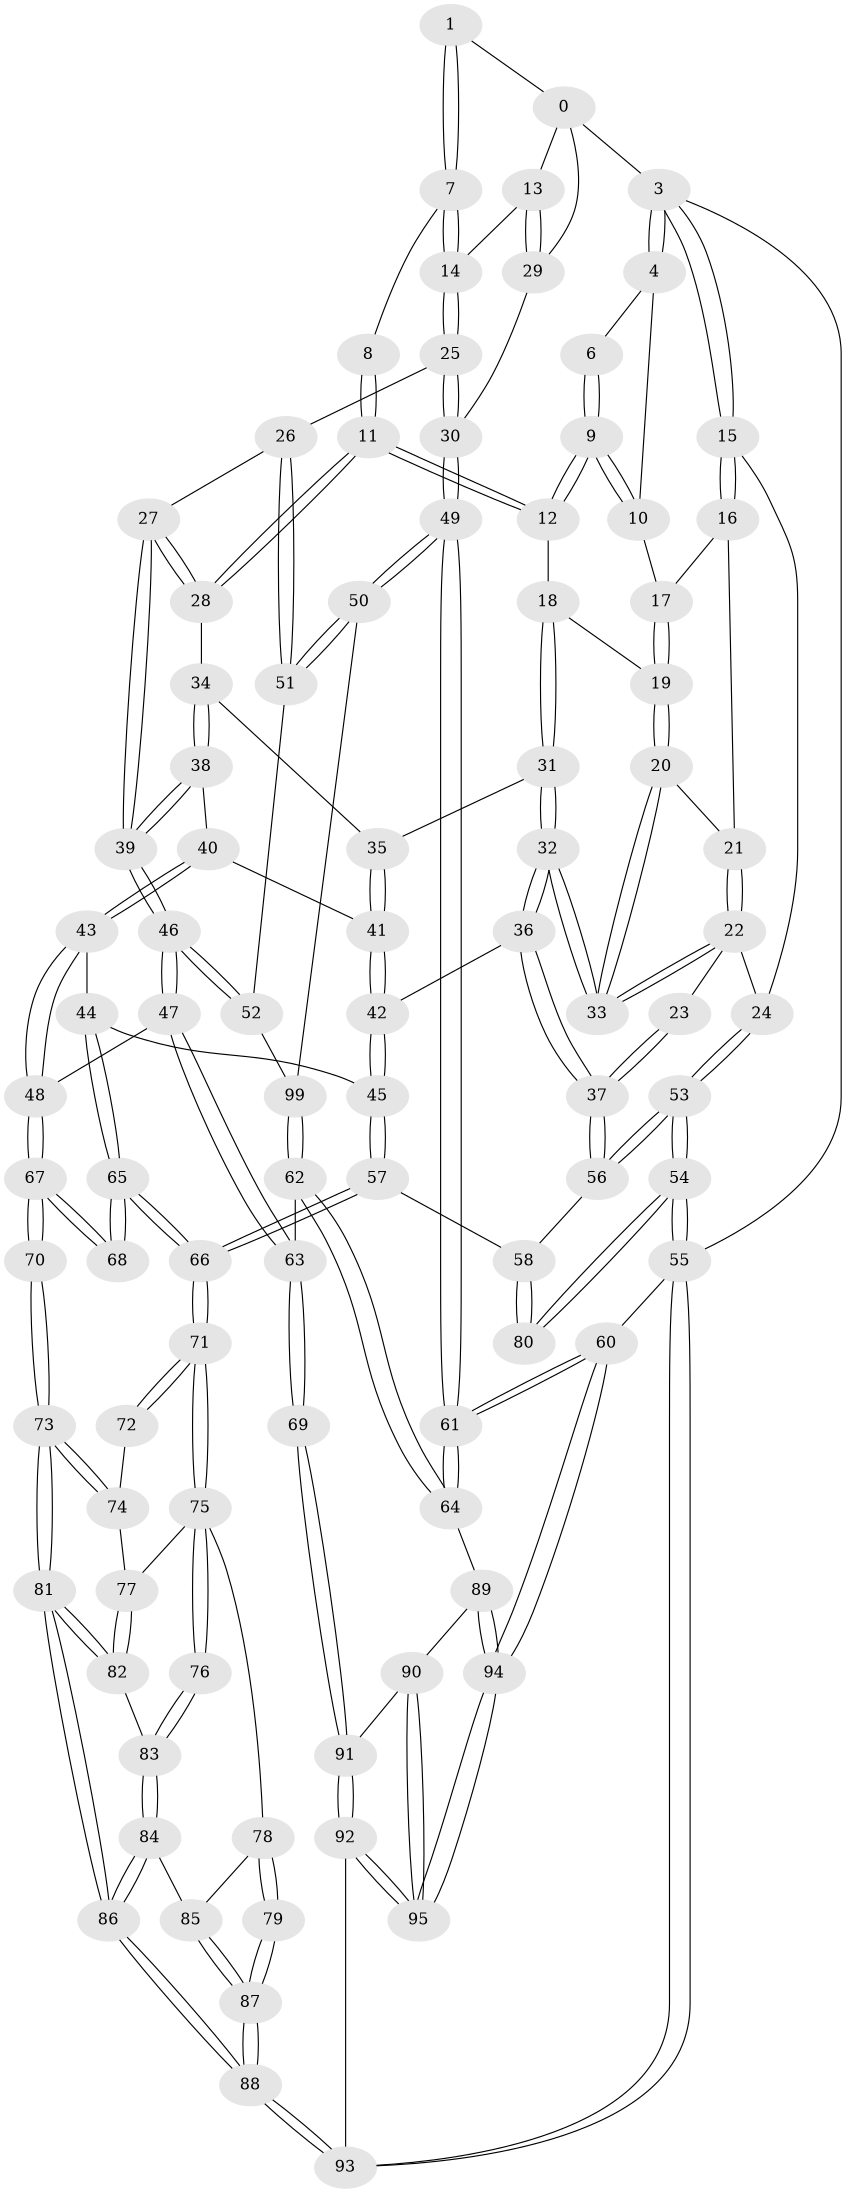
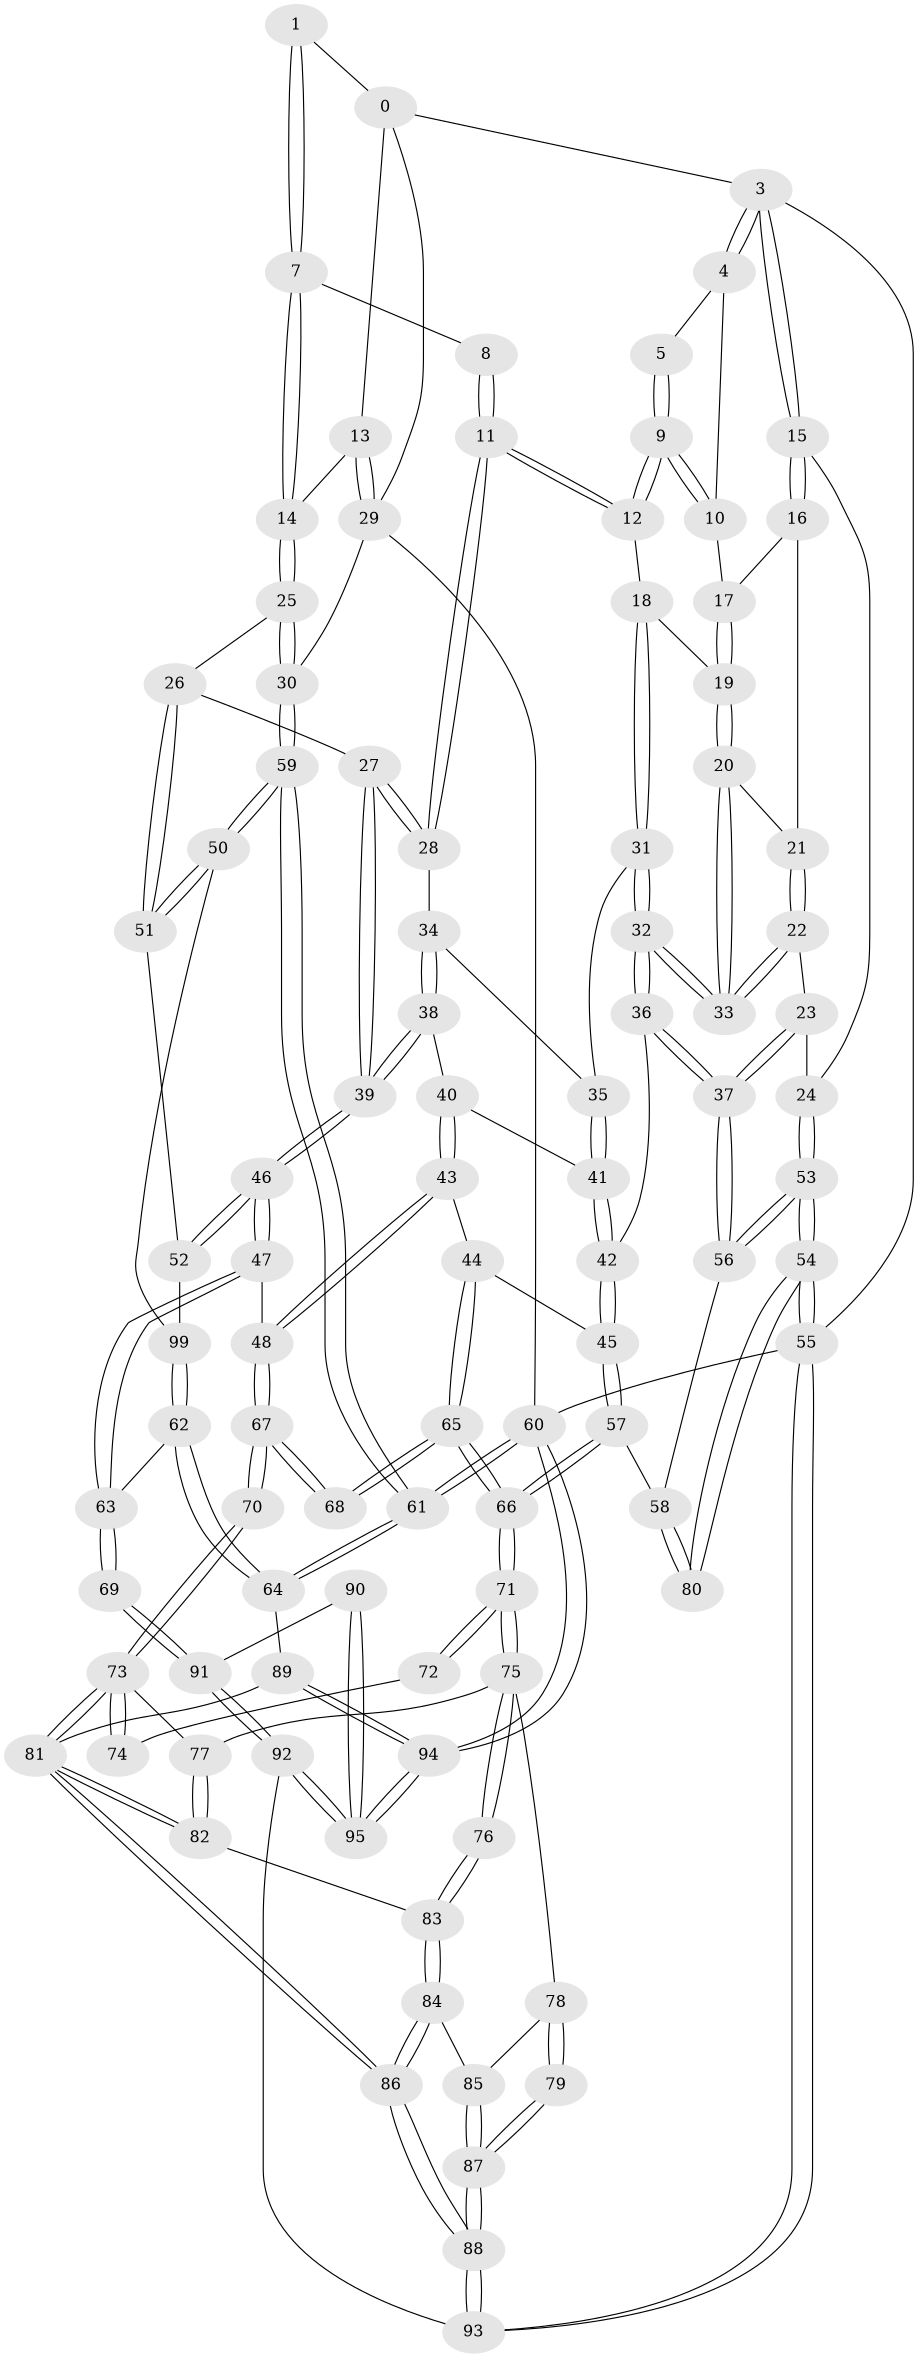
(592, 355) -> (661, 355)
(451, 520) -> (287, 767)
none -> (536, 945)
(748, 973) -> (807, 1055)
(122, 1550) -> (153, 1708)
(447, 1632) -> (169, 1713)
